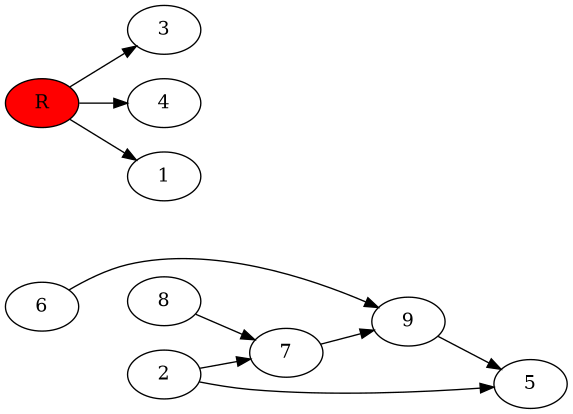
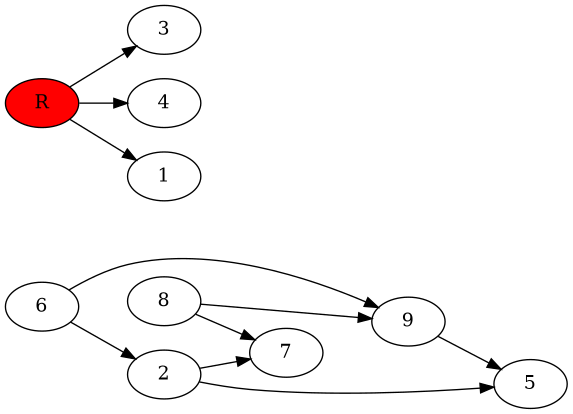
none -> (97, 337)
(341, 339) -> (279, 311)
